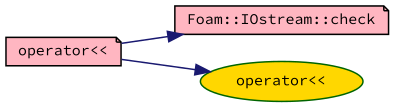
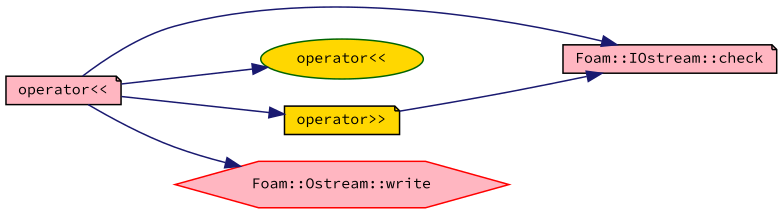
none -> (342, 120)
none -> (342, 185)
